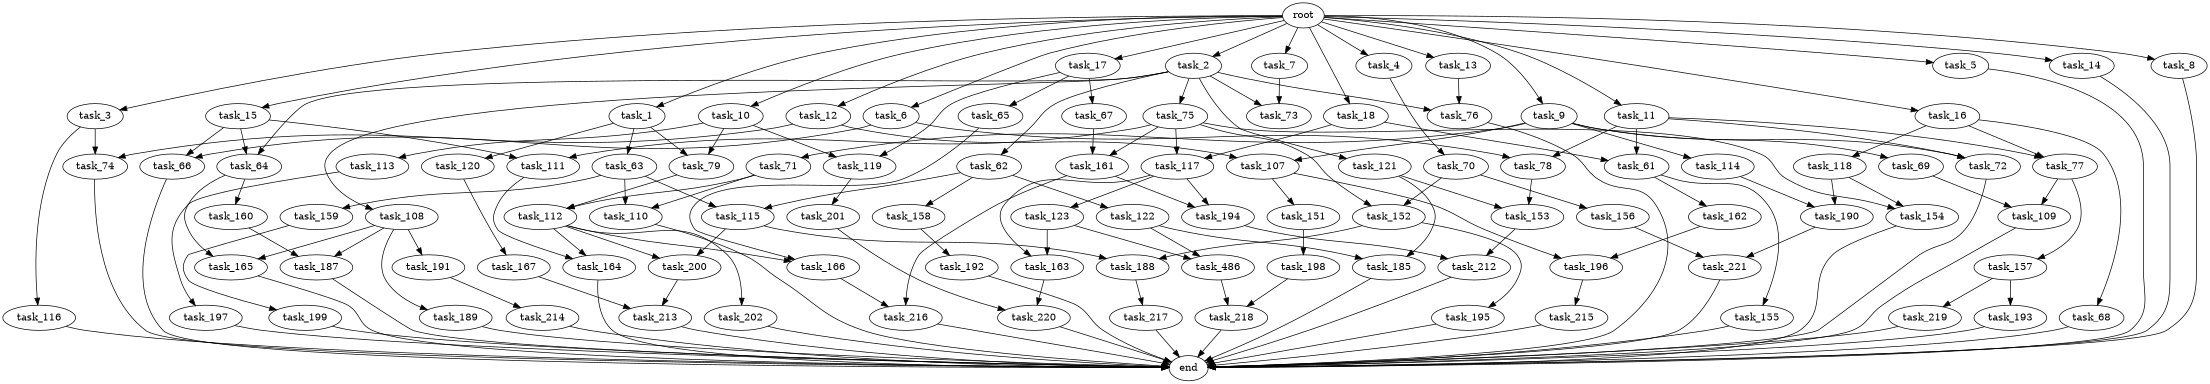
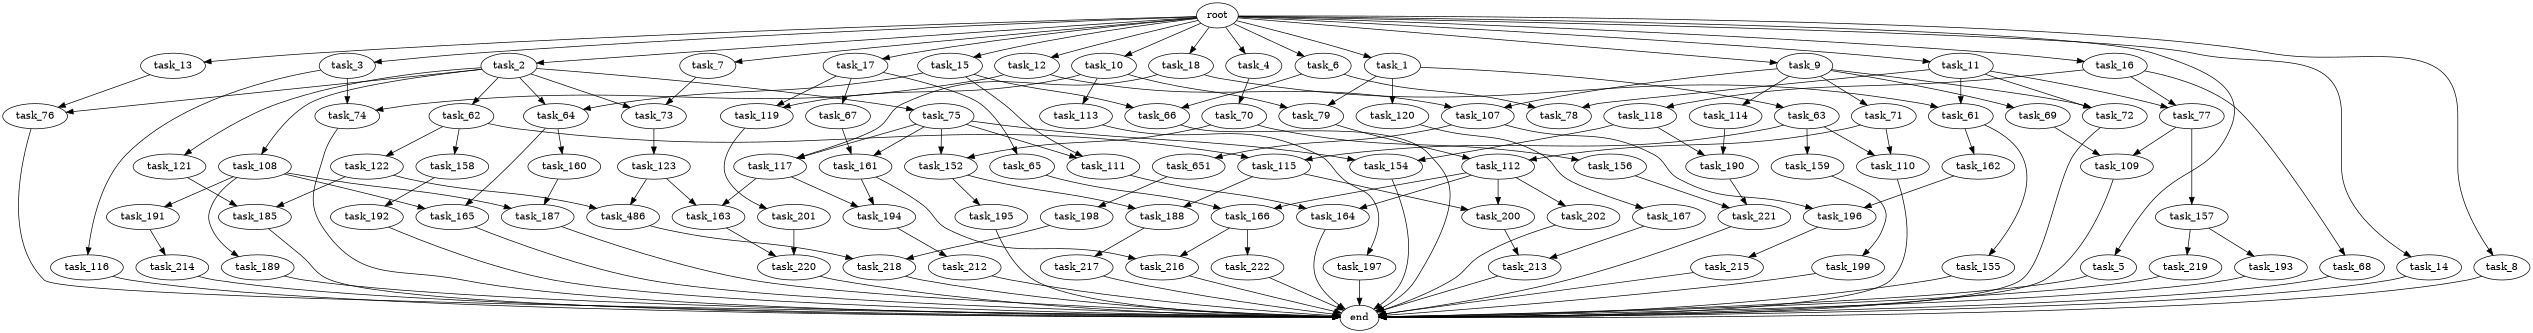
(1116, 191) -> (654, 136)
(1303, 217) -> (1189, 167)
(1527, 217) -> none
none -> (1247, 267)
